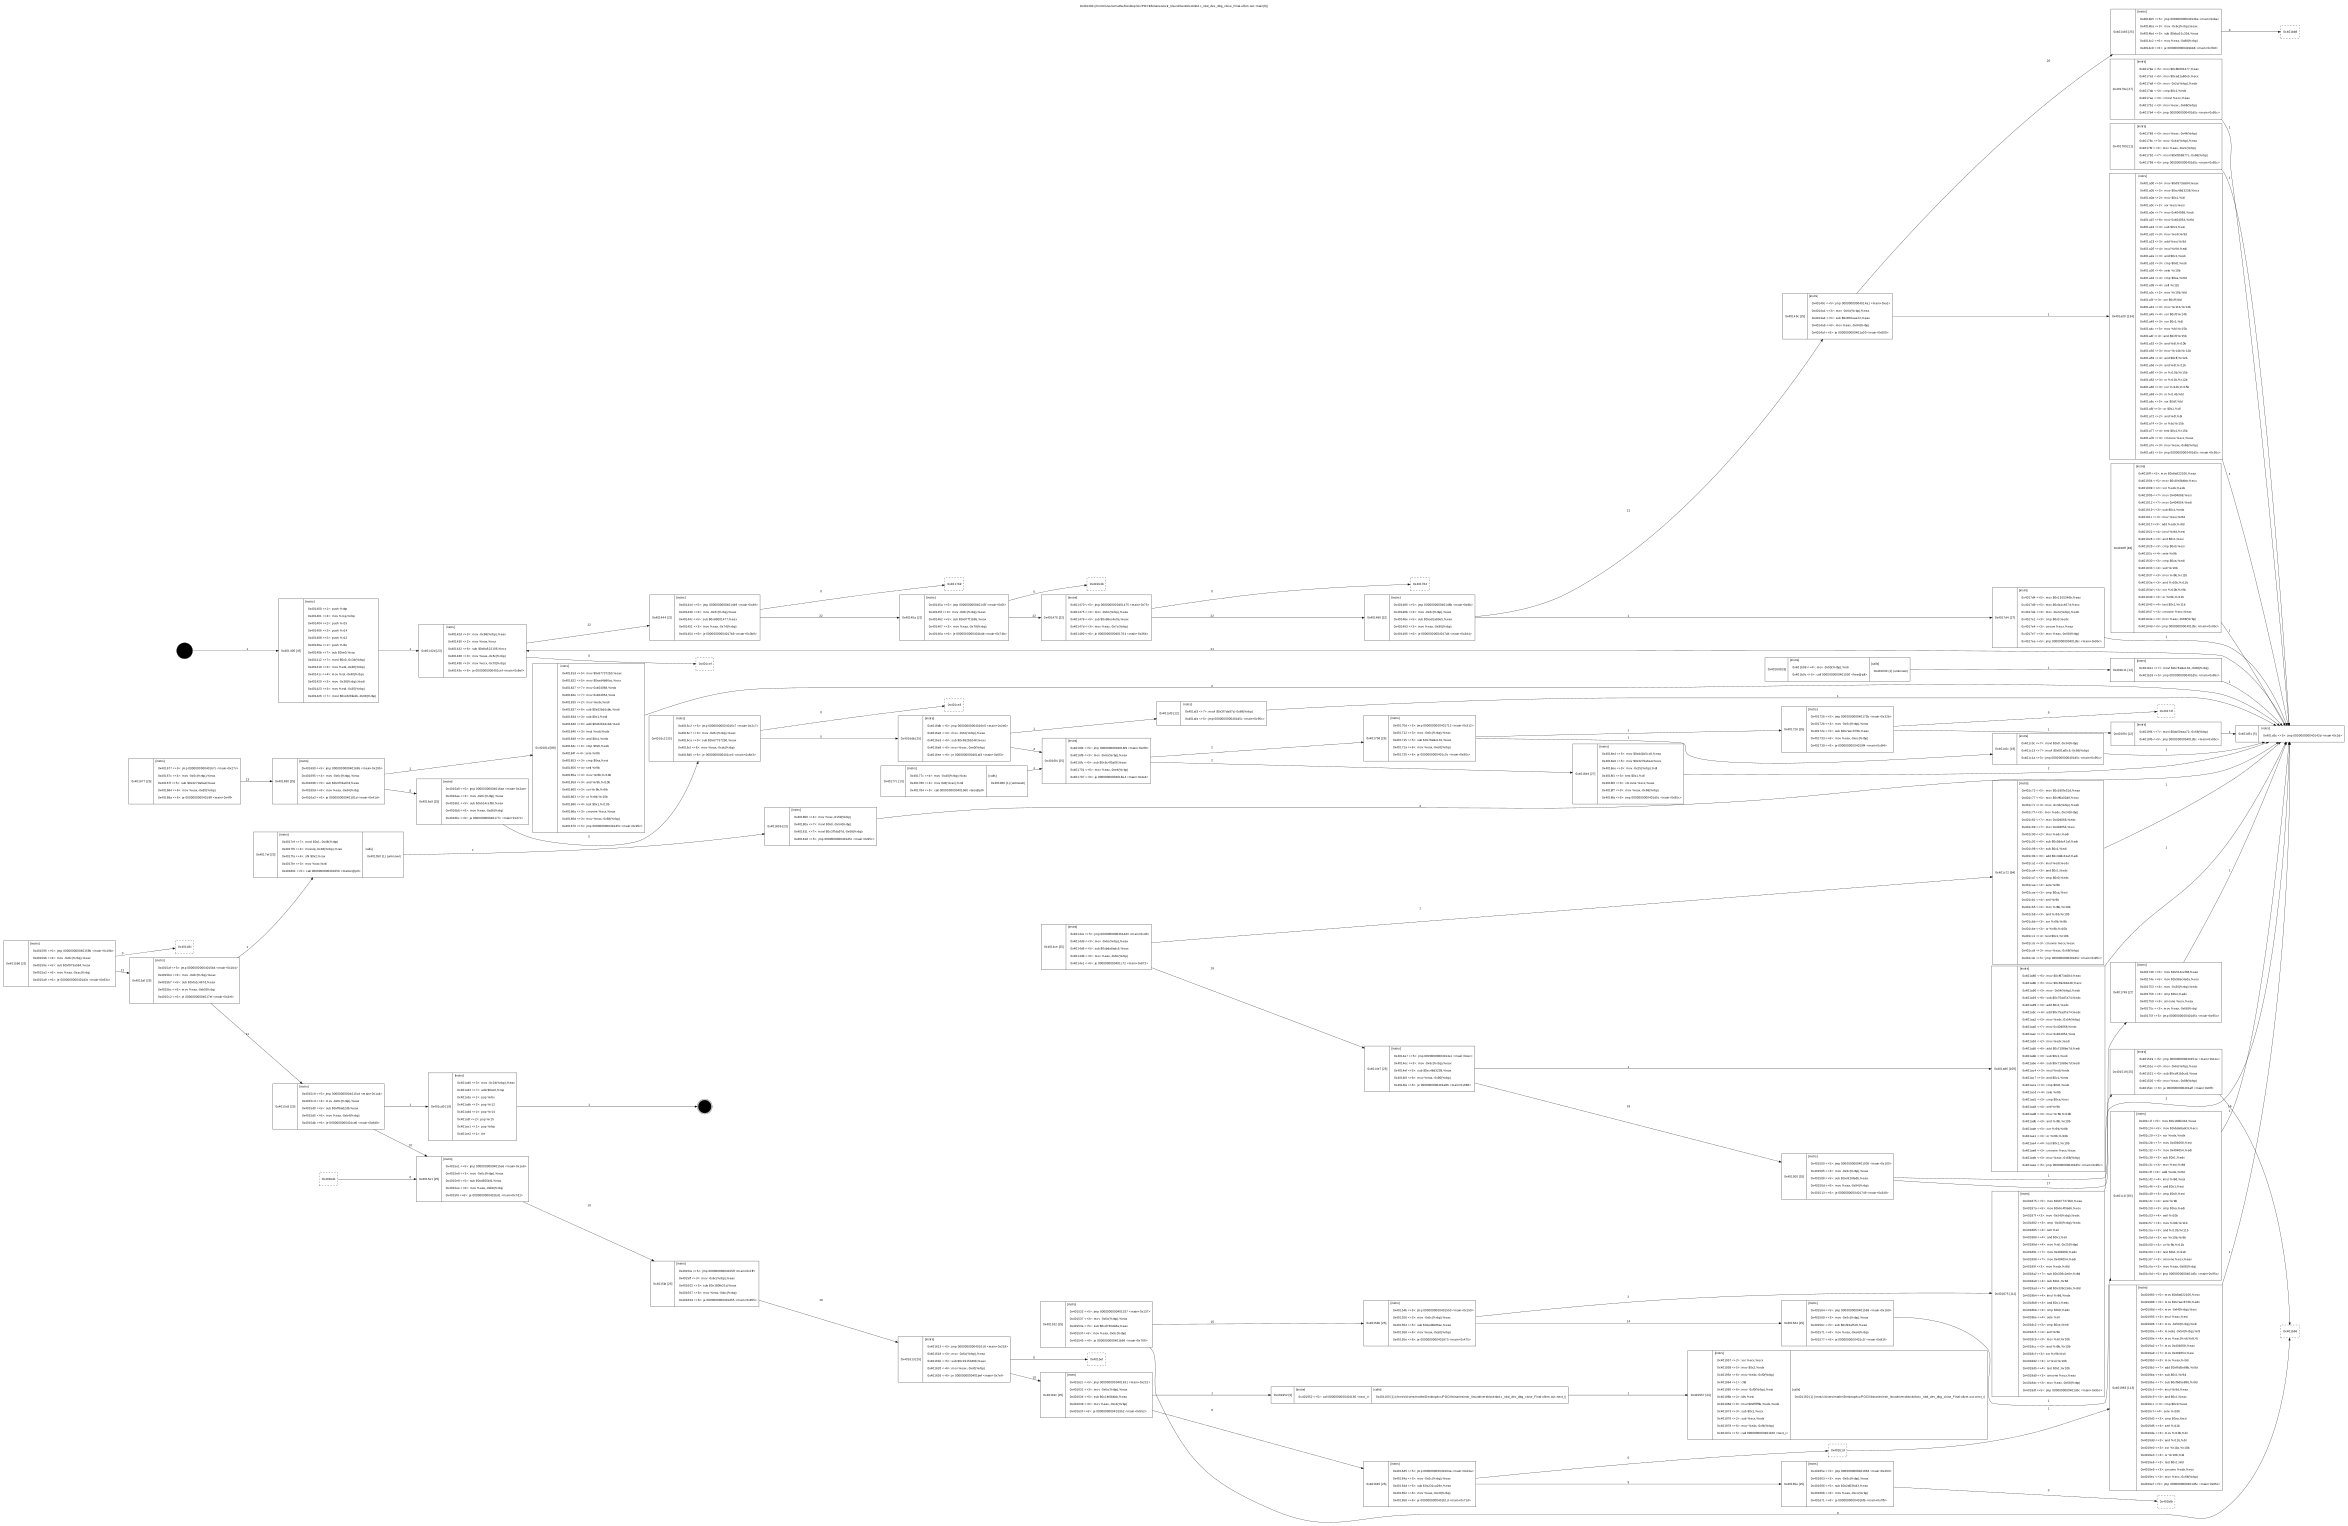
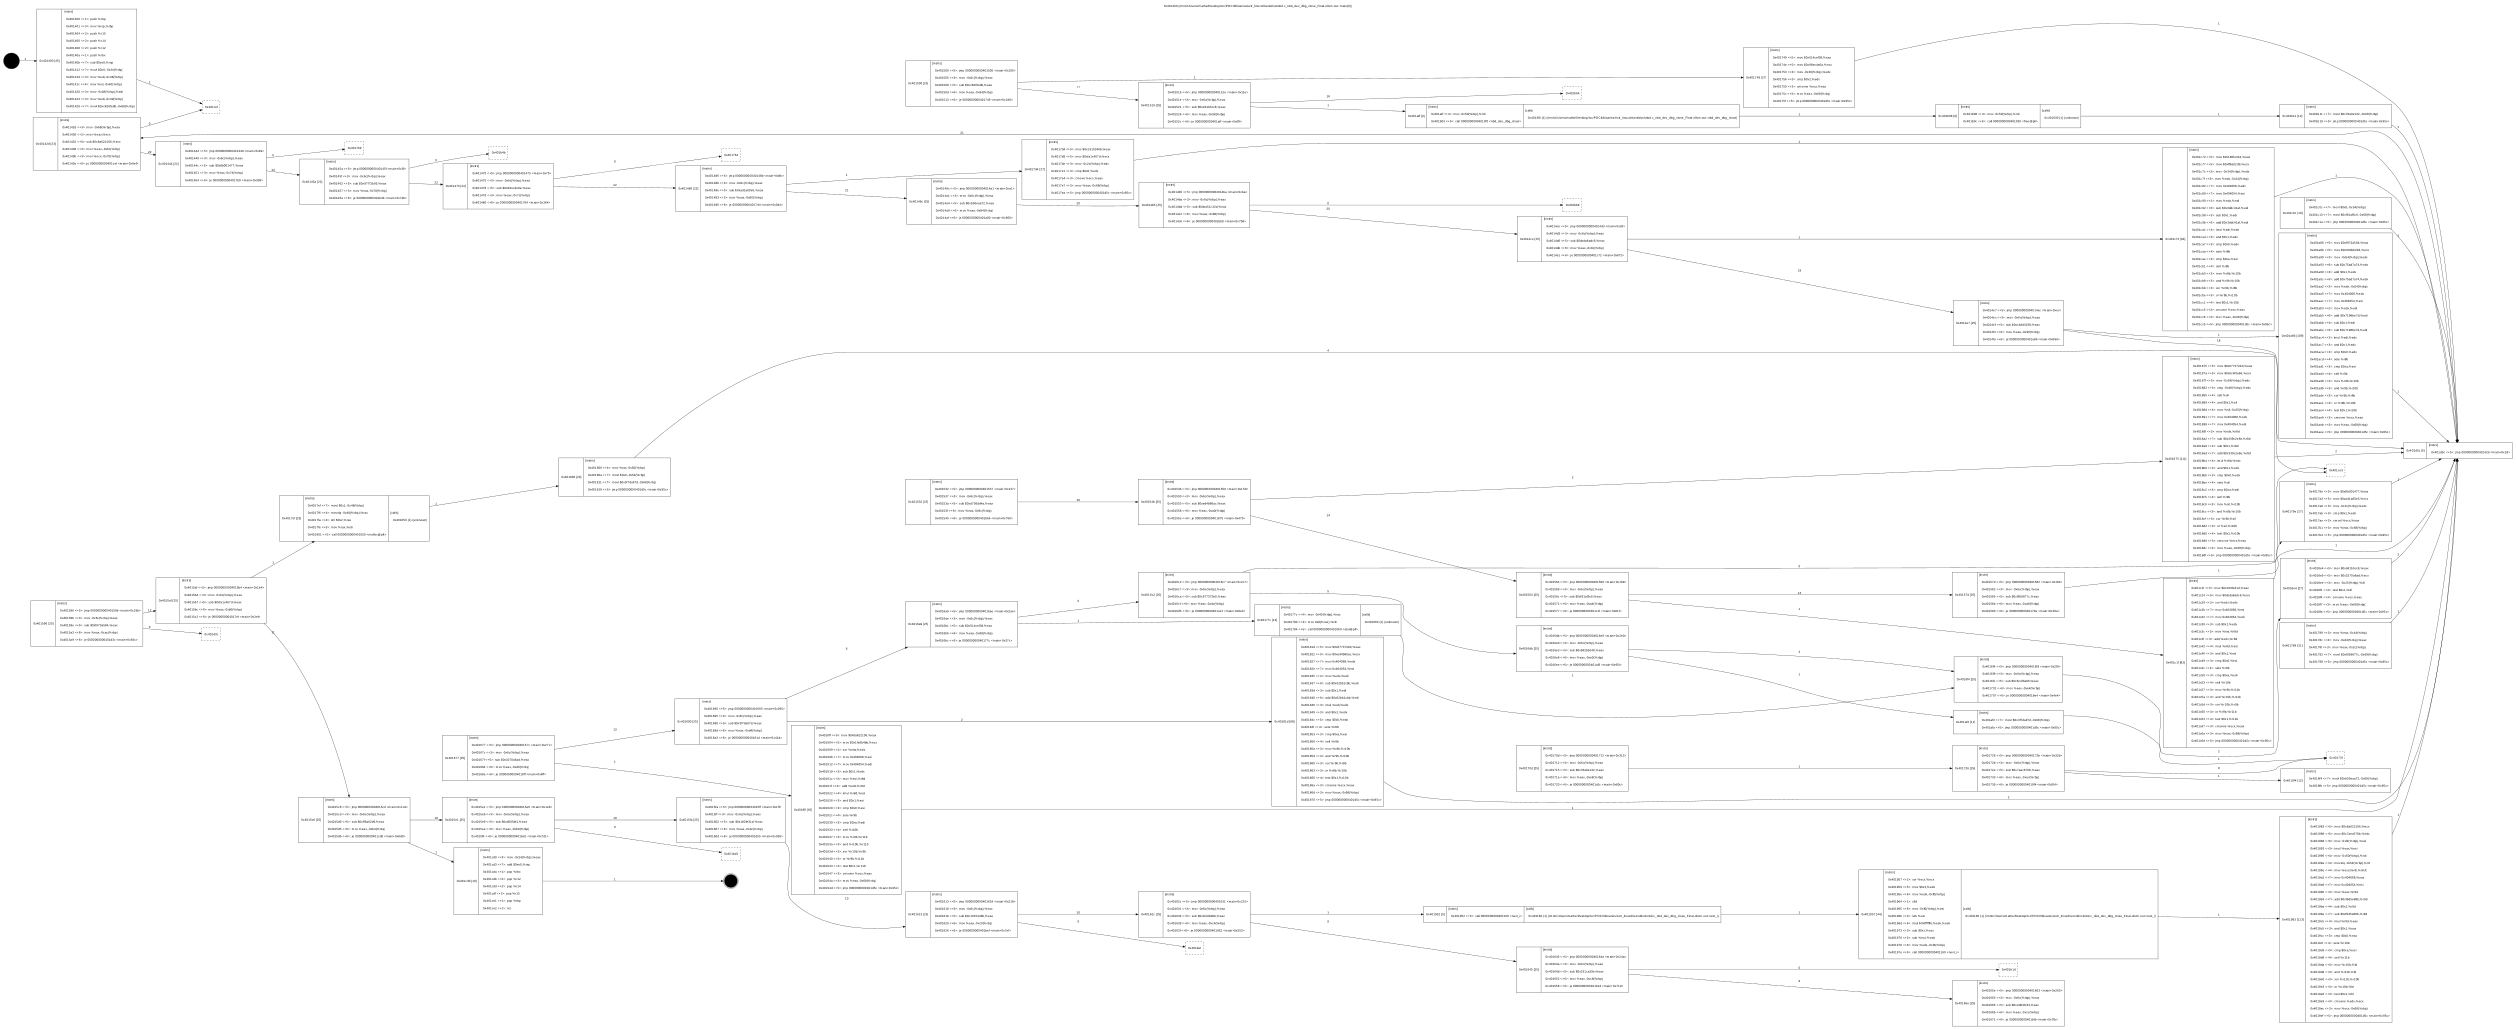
none -> (1572, 116)
none -> (1382, 222)
(2166, 316) -> none
none -> (2008, 595)
none -> (1135, 622)
(397, 651) -> (168, 91)
(1773, 698) -> (2183, 764)
(2227, 734) -> none
(1256, 750) -> none
(1729, 762) -> none
none -> (672, 777)
(1627, 1122) -> (2247, 347)
(376, 1179) -> (637, 840)
(1979, 1443) -> (2217, 918)
(2166, 1502) -> none
(1733, 1515) -> none
